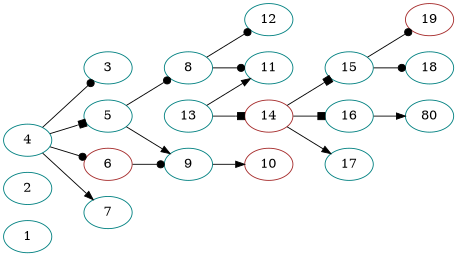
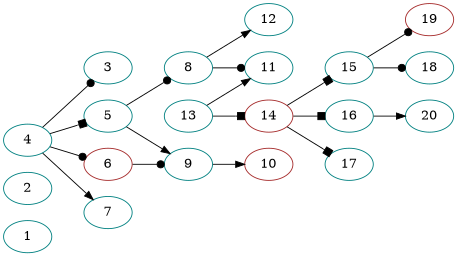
(225, 46) -> (225, 46)
(430, 116) -> (430, 116)
(305, 138) -> (305, 138)
